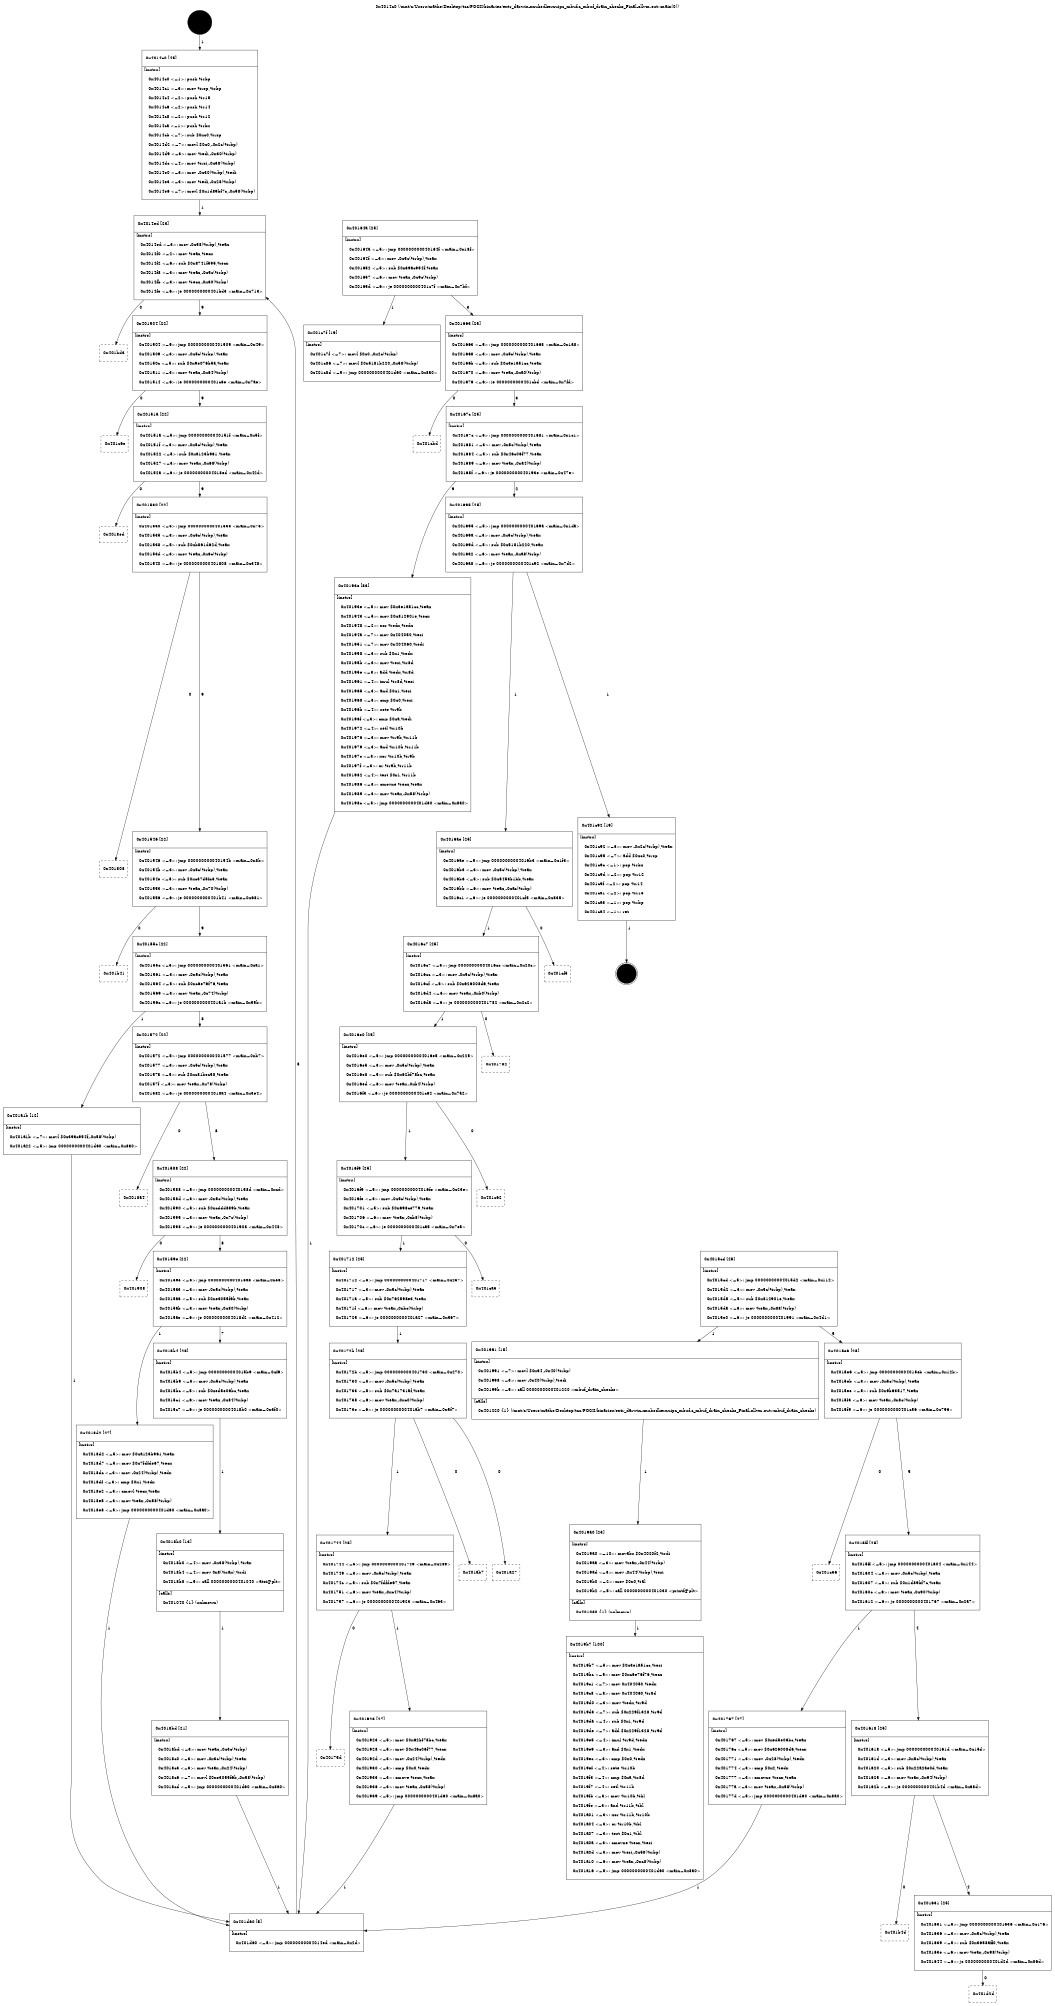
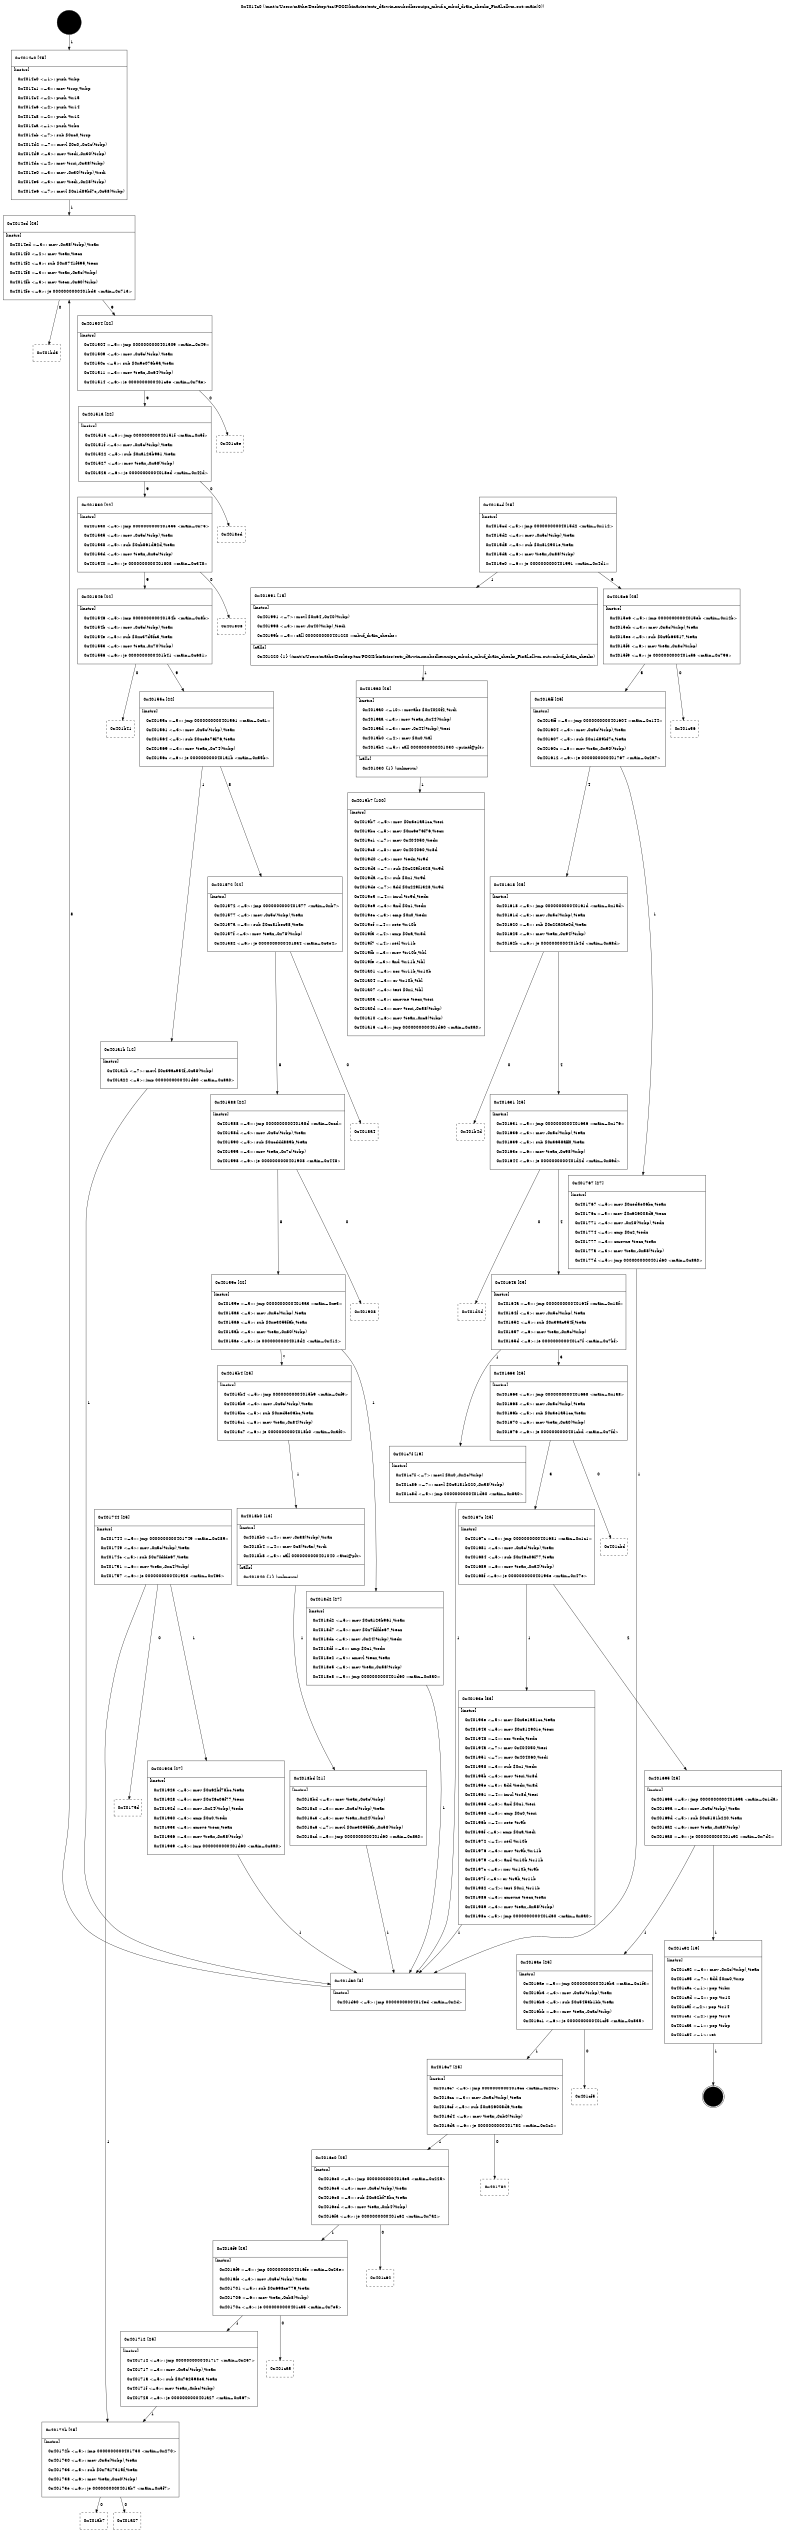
(452, 489) -> (529, 1638)
none -> (559, 1220)
(391, 1475) -> (106, 1999)
none -> (455, 1741)
